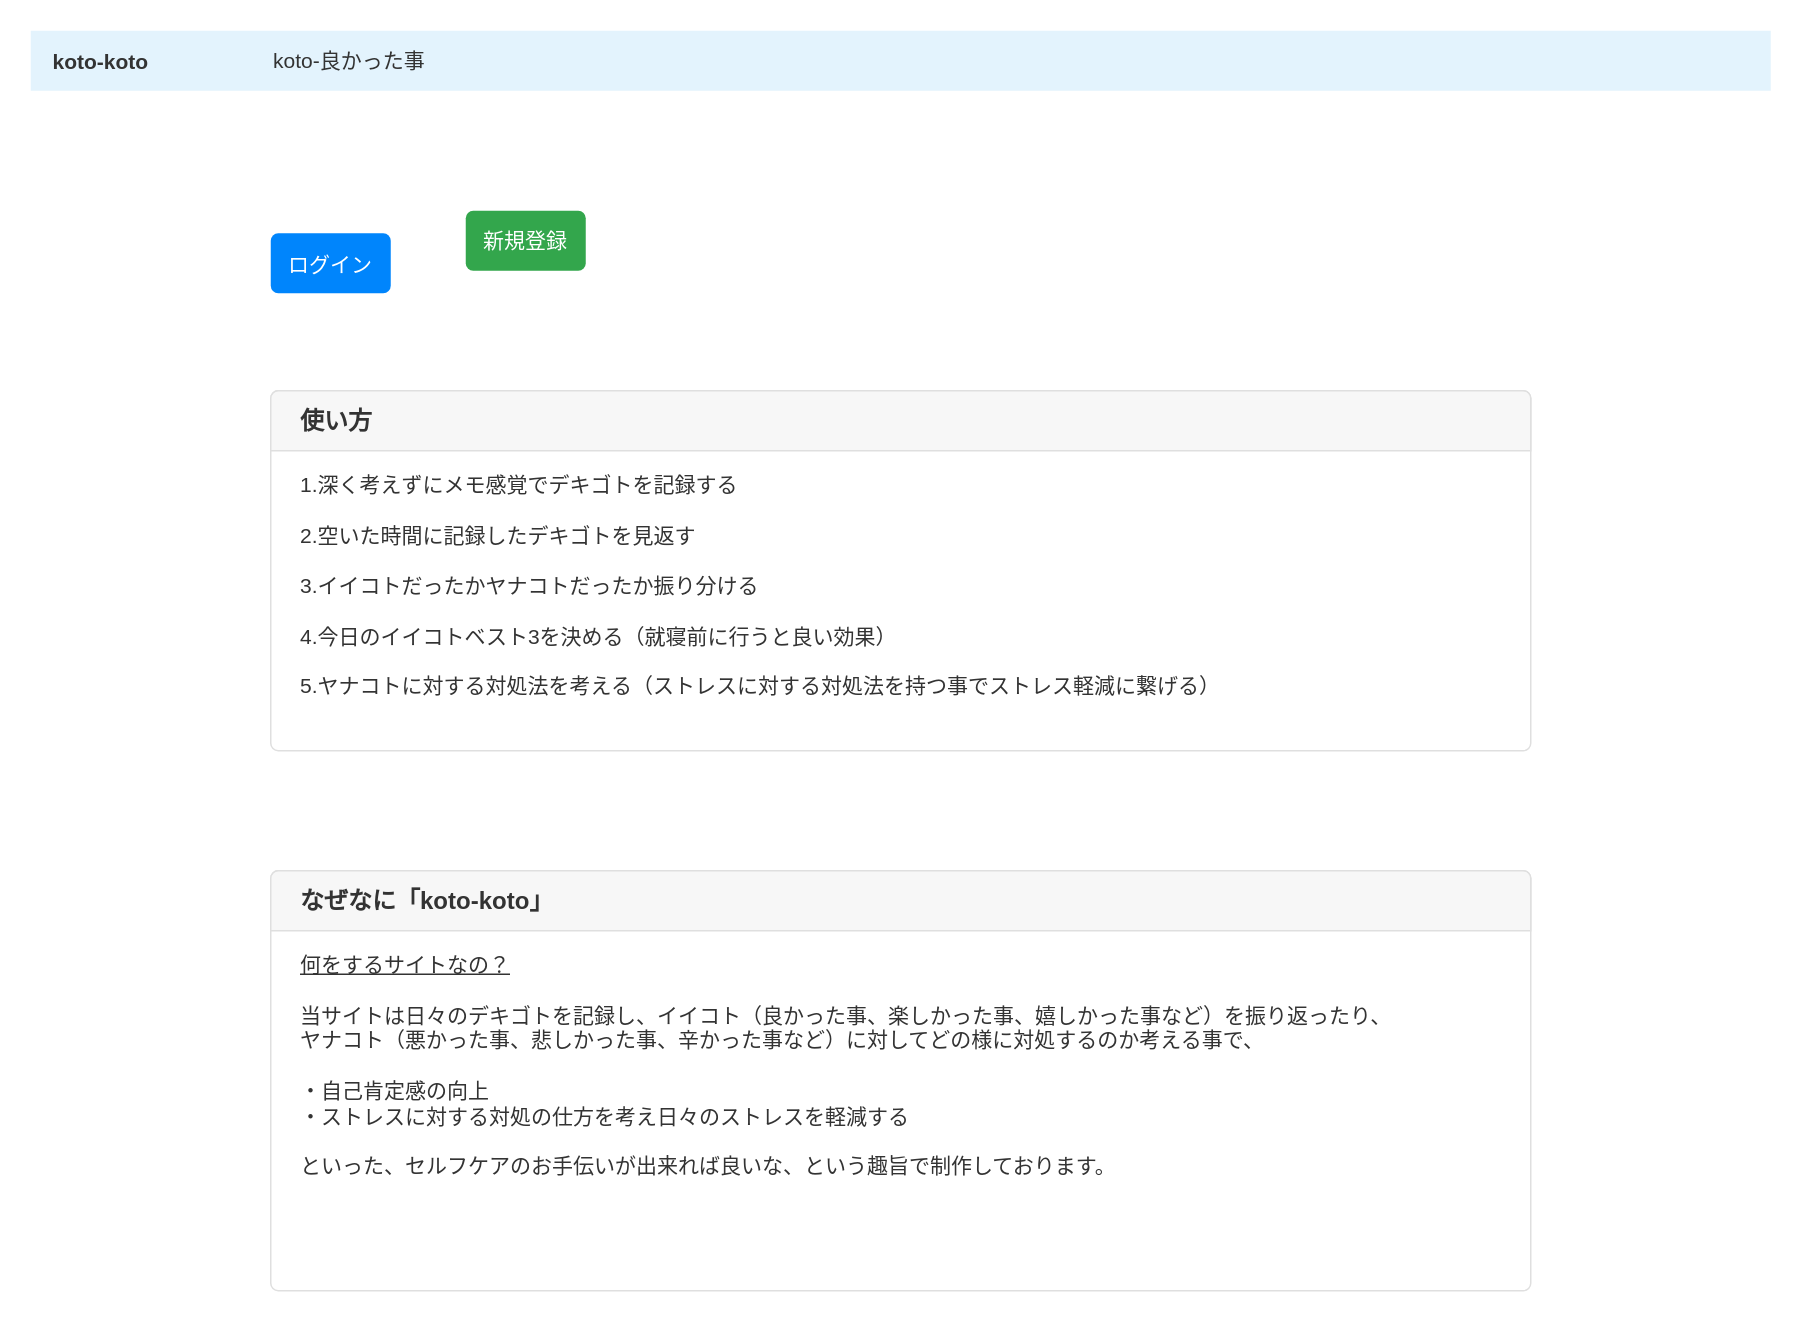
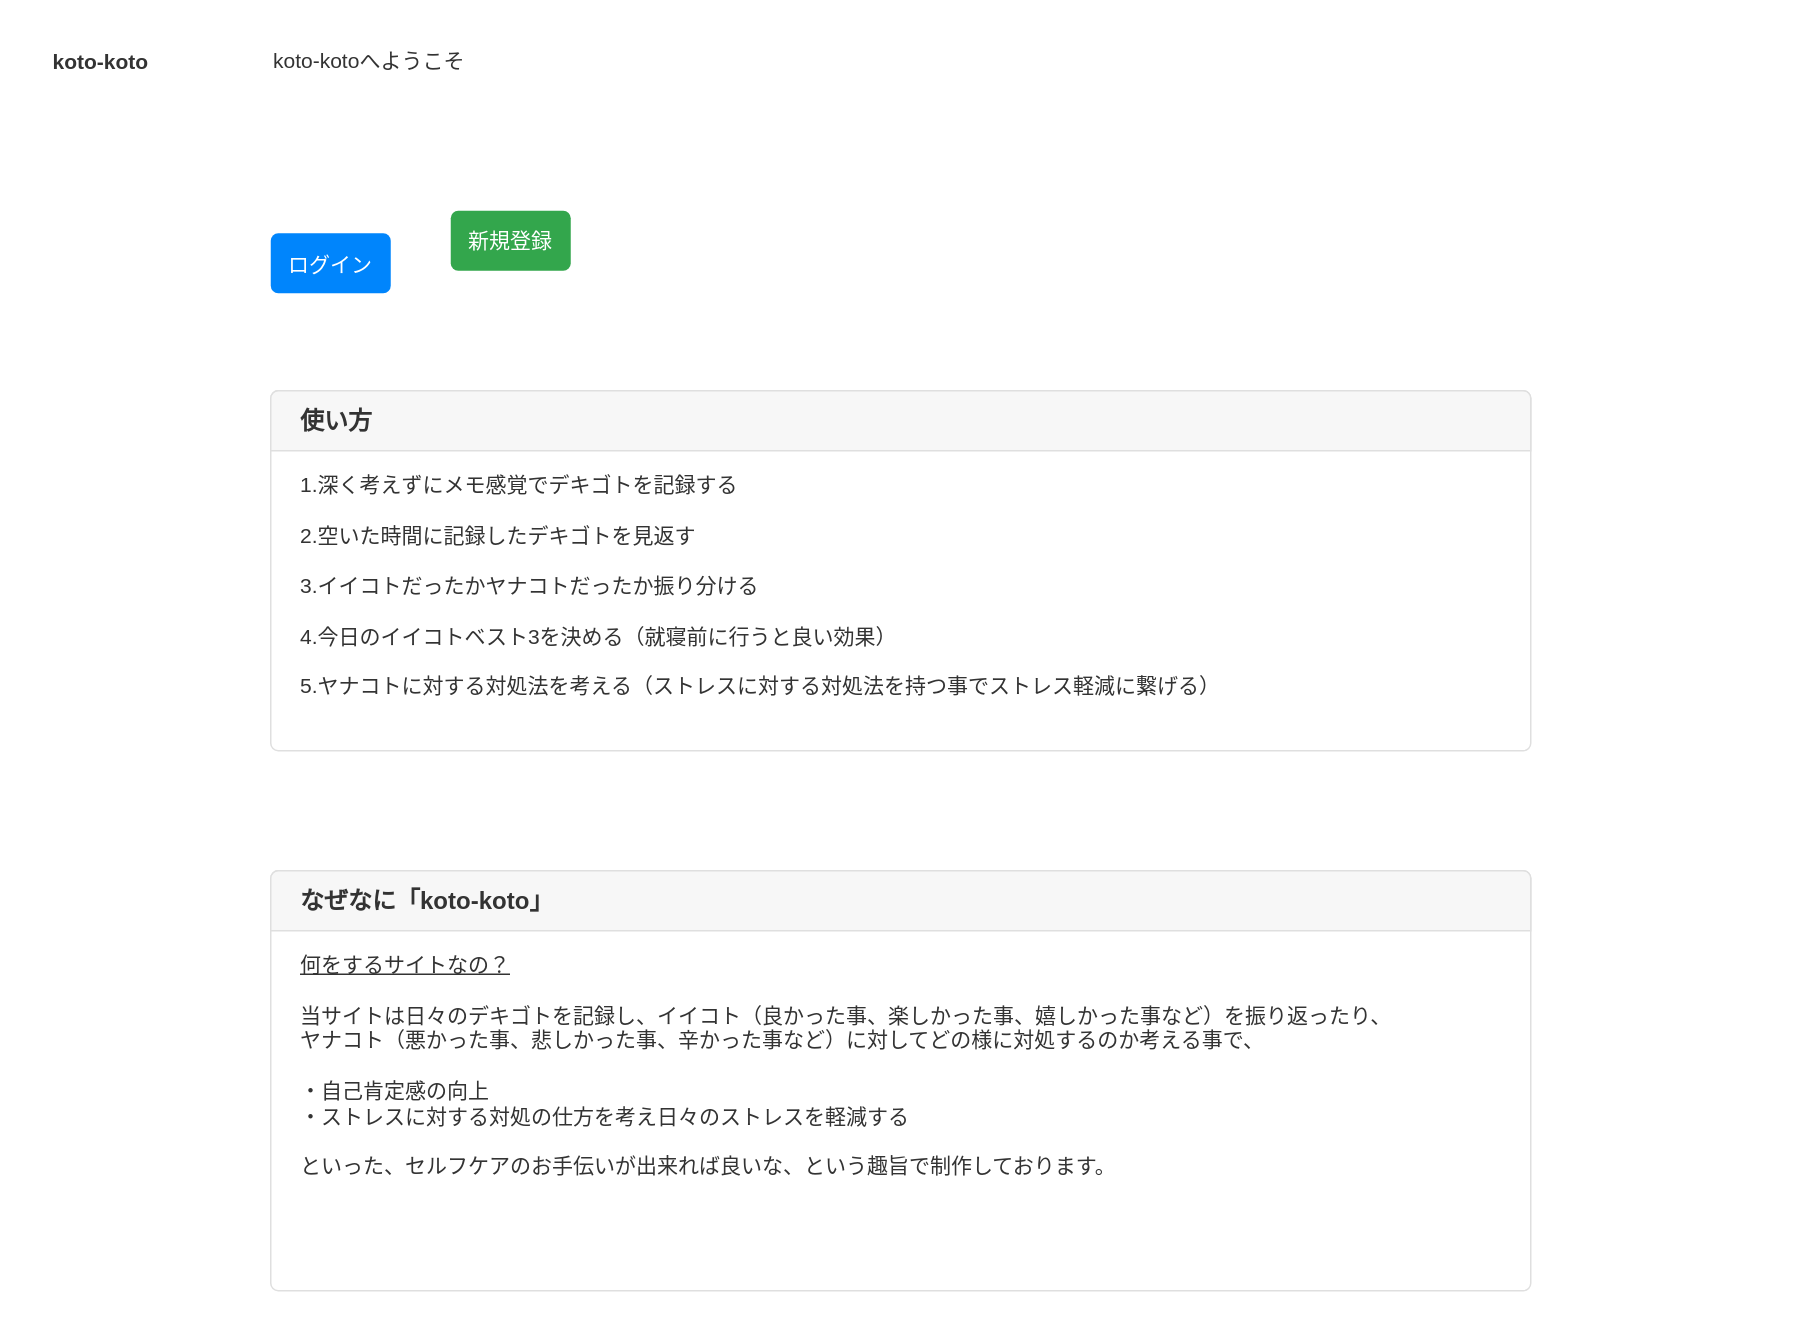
(356, 61) -> (379, 61)
(901, 61) -> (901, 61)
(526, 241) -> (511, 241)
